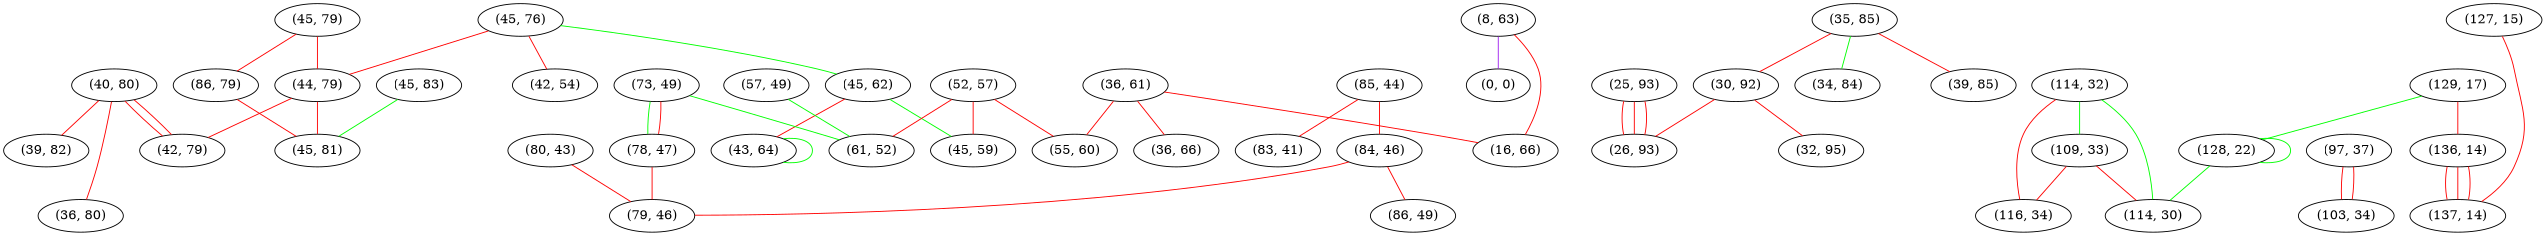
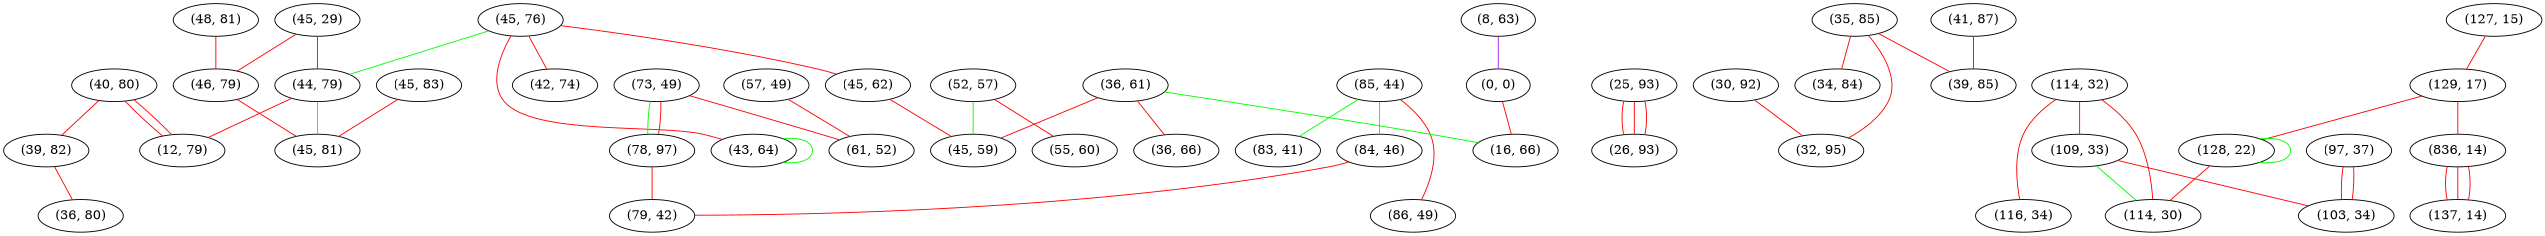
none -> (216, 20)
(317, 20) -> (317, 20)
none -> (1974, 20)
(699, 46) -> (699, 46)
(1846, 52) -> (1846, 52)
(419, 53) -> (419, 53)
(1795, 53) -> (1891, 93)
(1541, 82) -> (1507, 118)
(216, 85) -> (216, 85)
(555, 85) -> (555, 85)
(916, 115) -> (921, 118)
(927, 115) -> none
(1314, 115) -> (1314, 115)
(317, 118) -> (317, 118)
(368, 118) -> (368, 118)
(765, 118) -> (765, 118)
(973, 118) -> (973, 118)
(1100, 118) -> (1049, 118)
(1379, 118) -> (1379, 118)
(1685, 118) -> none
(2080, 118) -> (2080, 118)
(2342, 118) -> (2342, 118)
(809, 119) -> (576, 125)
(821, 119) -> (819, 118)
(1321, 123) -> (1321, 123)
(2524, 125) -> (2476, 53)
(2140, 143) -> (2140, 143)
(101, 151) -> (64, 183)
(182, 151) -> (182, 151)
(551, 151) -> none
(652, 151) -> (652, 151)
(2458, 151) -> (2458, 151)
(1396, 183) -> (1433, 145)
(2051, 183) -> (2213, 183)
(2116, 183) -> (2116, 183)
(2190, 183) -> (2189, 184)
(652, 216) -> (652, 216)
